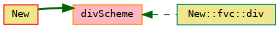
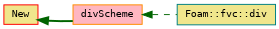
(51, 8) -> (60, 21)
(226, 15) -> (226, 15)
